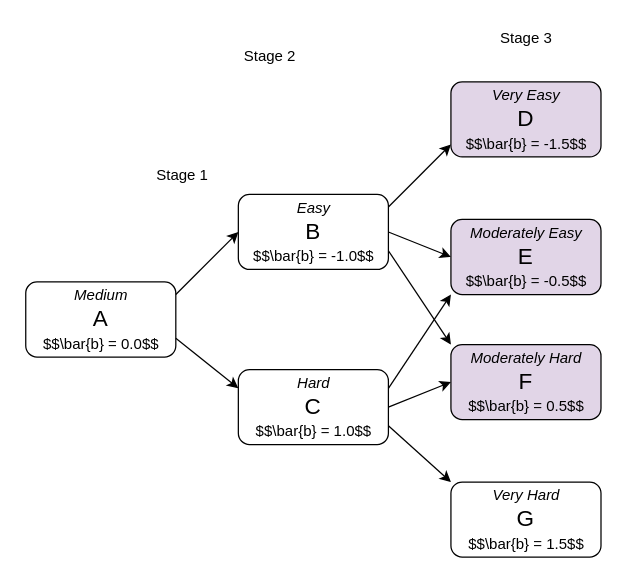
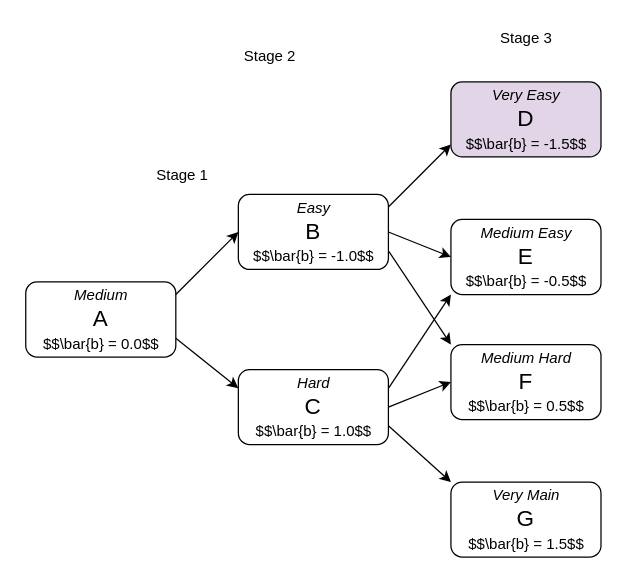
(526, 233) -> (526, 233)
(526, 257) -> (526, 257)
(526, 358) -> (526, 358)
(526, 382) -> (526, 382)
(526, 496) -> (526, 496)
